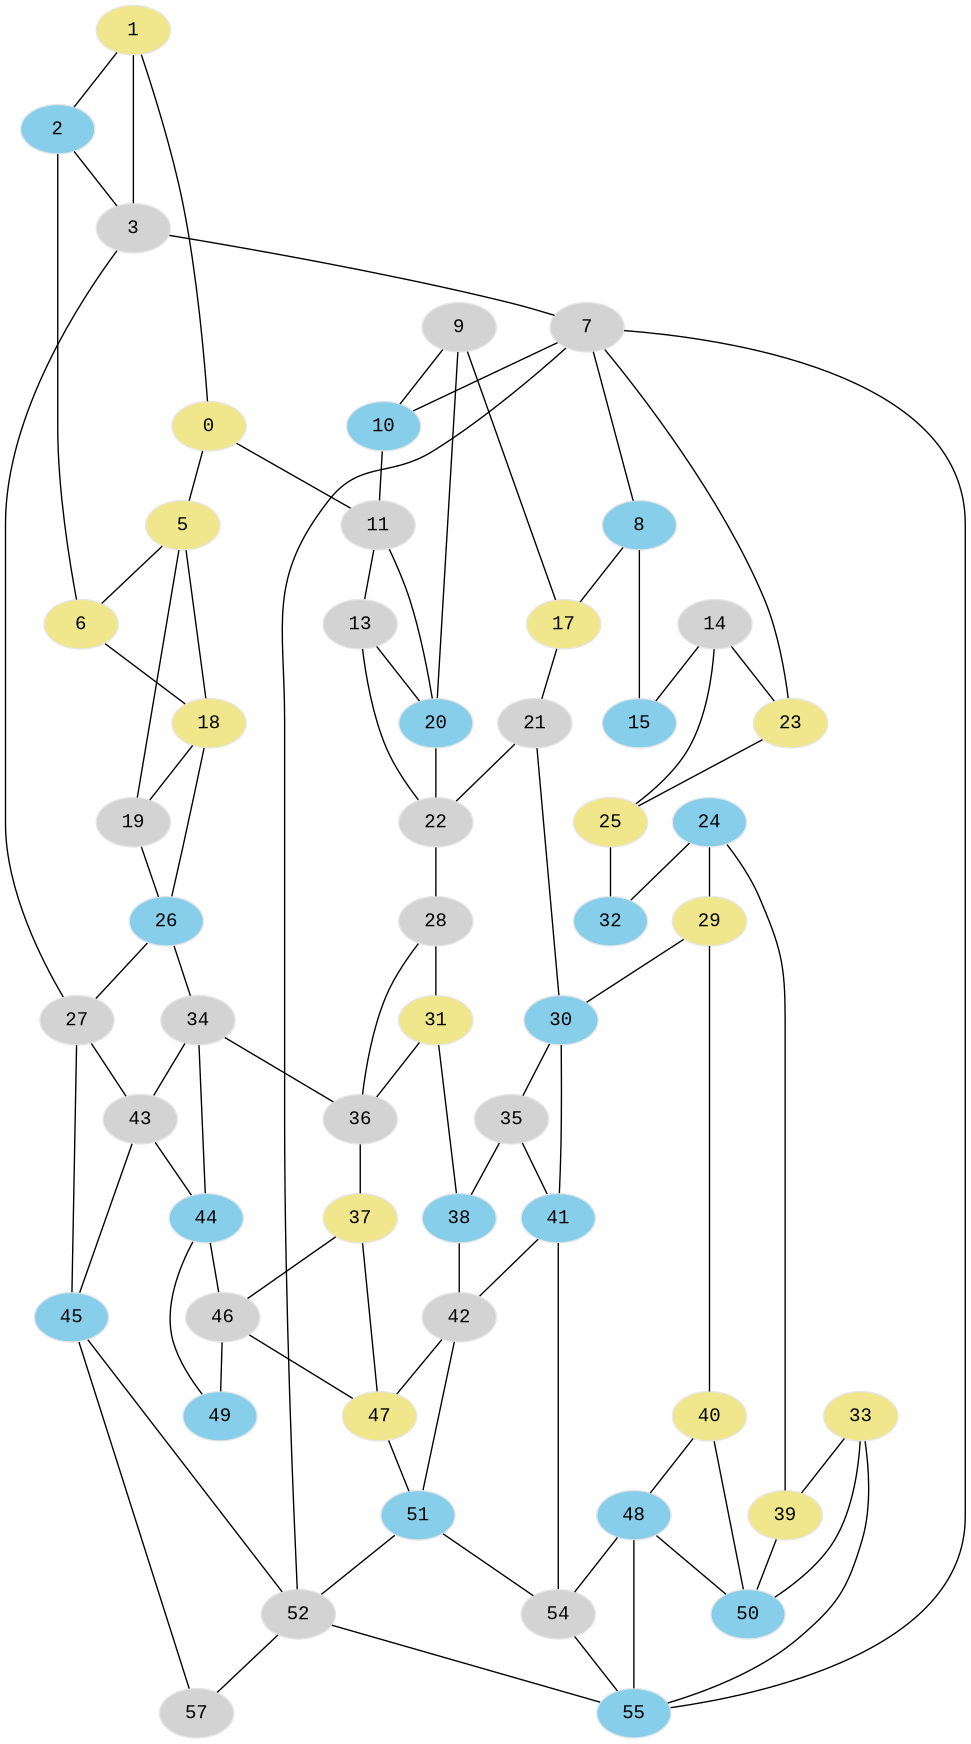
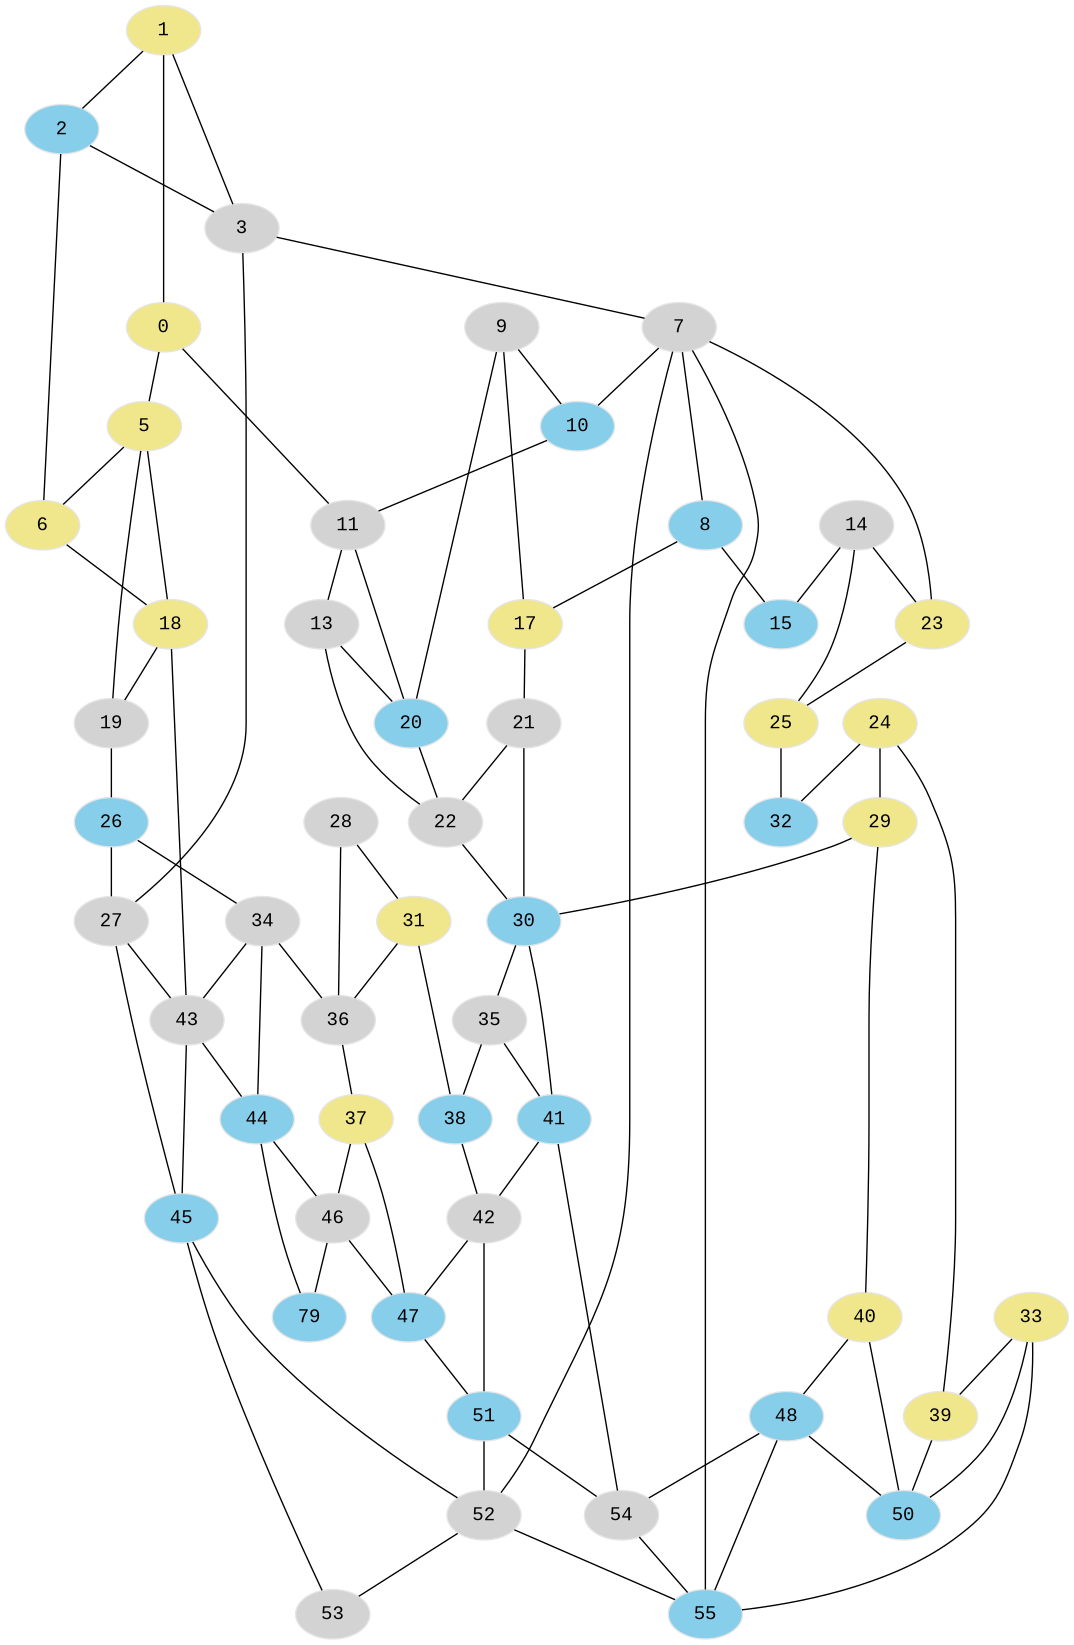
(188, 822) -> (179, 822)
(710, 822) -> (880, 723)
(436, 872) -> (485, 872)
(220, 1416) -> (309, 1317)
(380, 1416) -> (408, 1317)
(197, 1713) -> (333, 1614)
